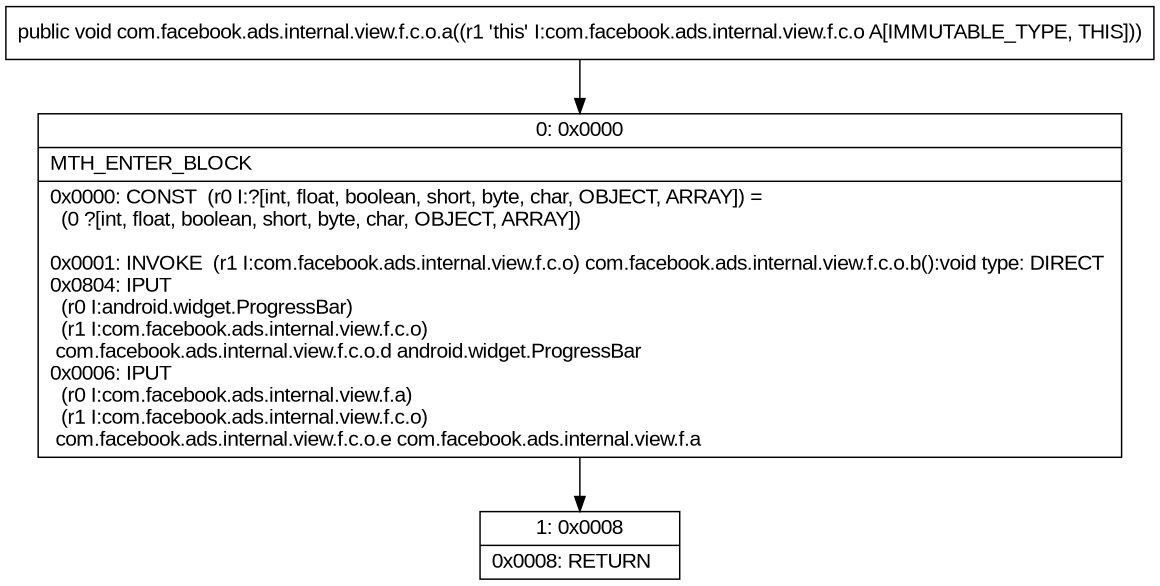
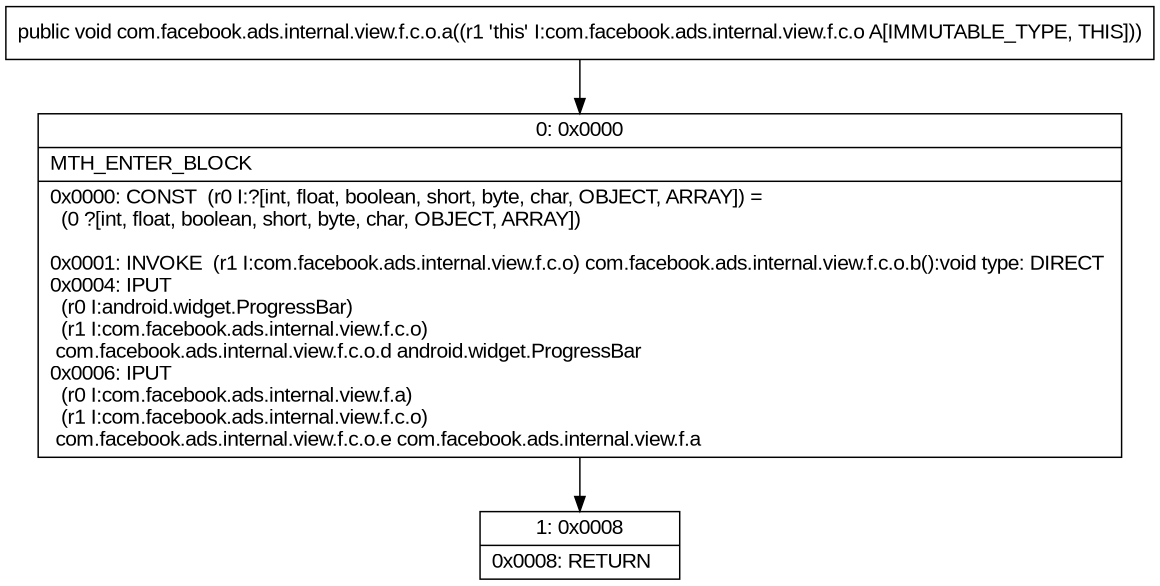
(117, 286) -> (117, 286)
